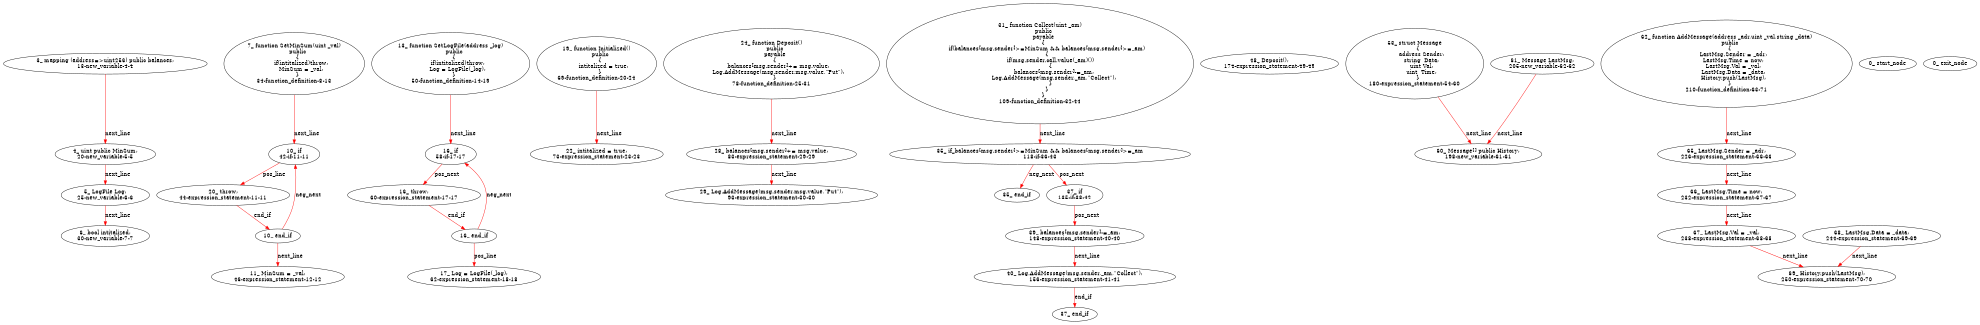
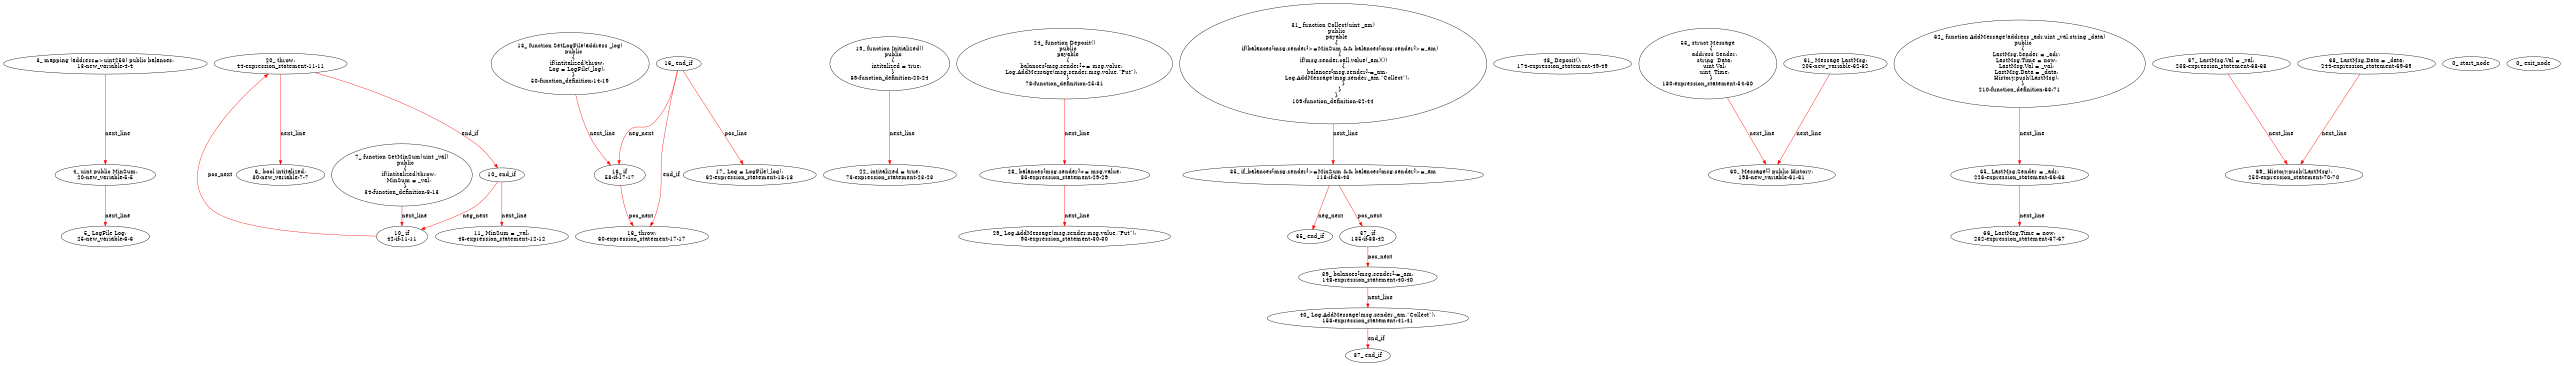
(274, 175) -> (220, 175)
(105, 214) -> (281, 117)
(1727, 214) -> none
(445, 216) -> (663, 147)
